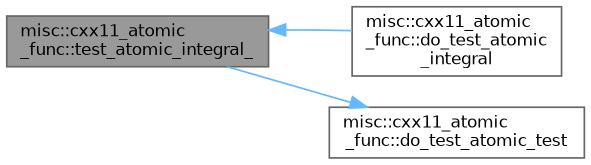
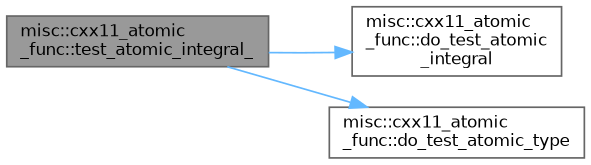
(319, 30) -> (302, 53)
(457, 133) -> (457, 133)
